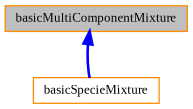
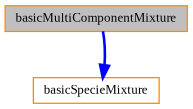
(88, 61) -> (105, 48)
